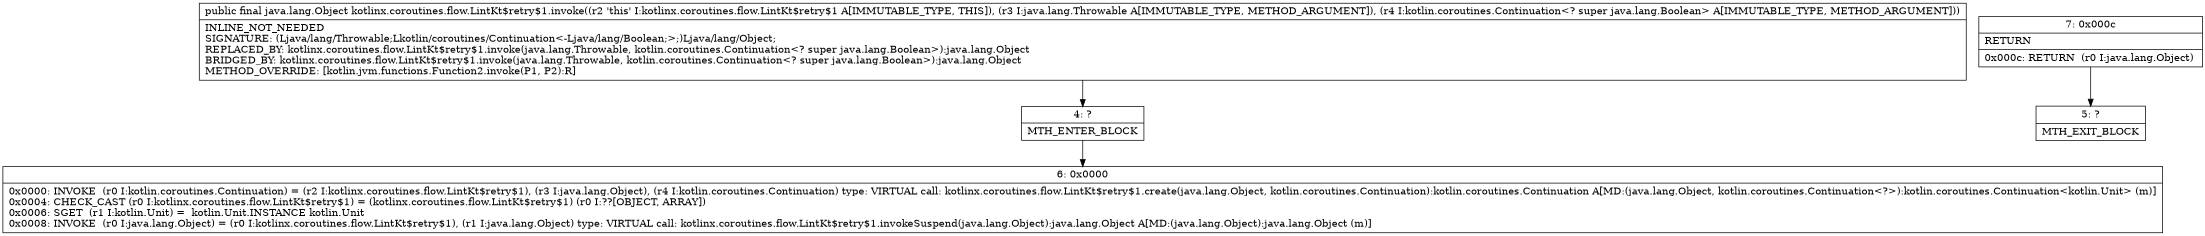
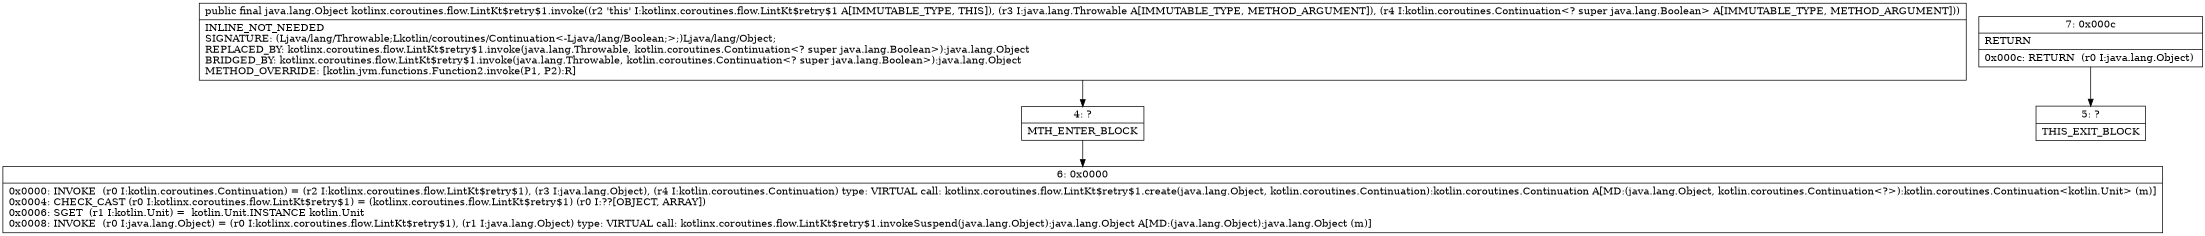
(2091, 132) -> (2091, 132)
